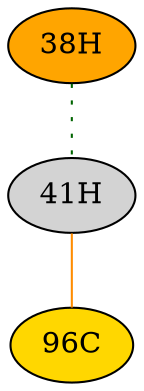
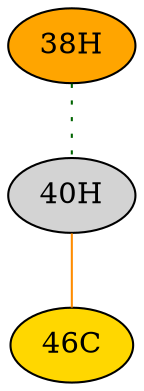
(72, 195) -> (72, 195)
(72, 345) -> (72, 345)
